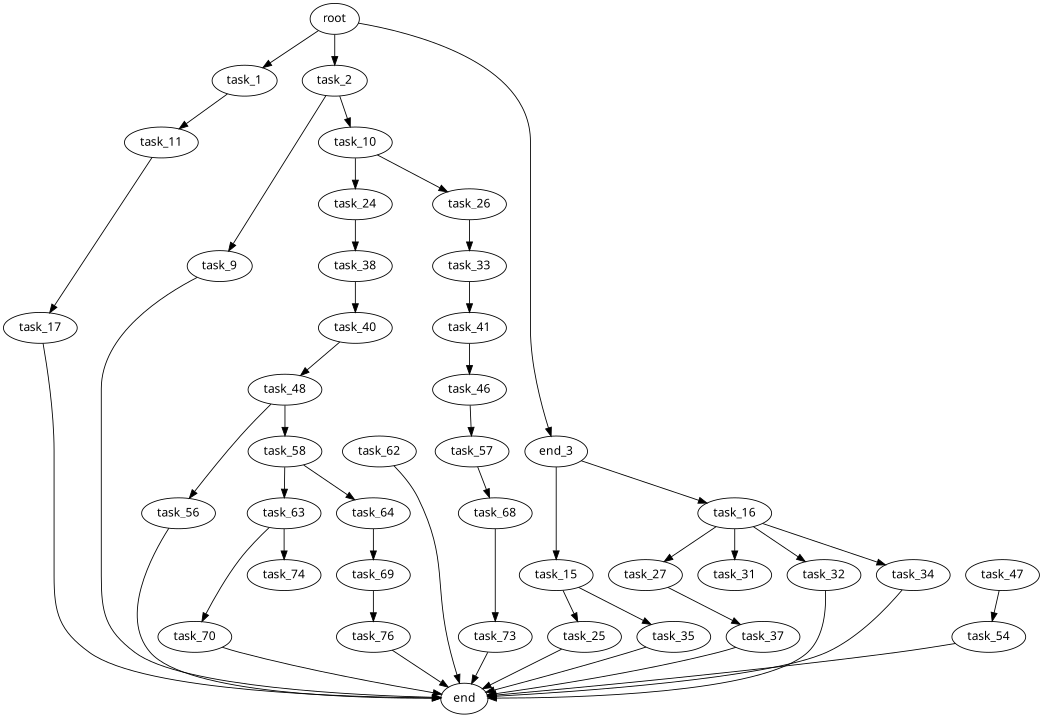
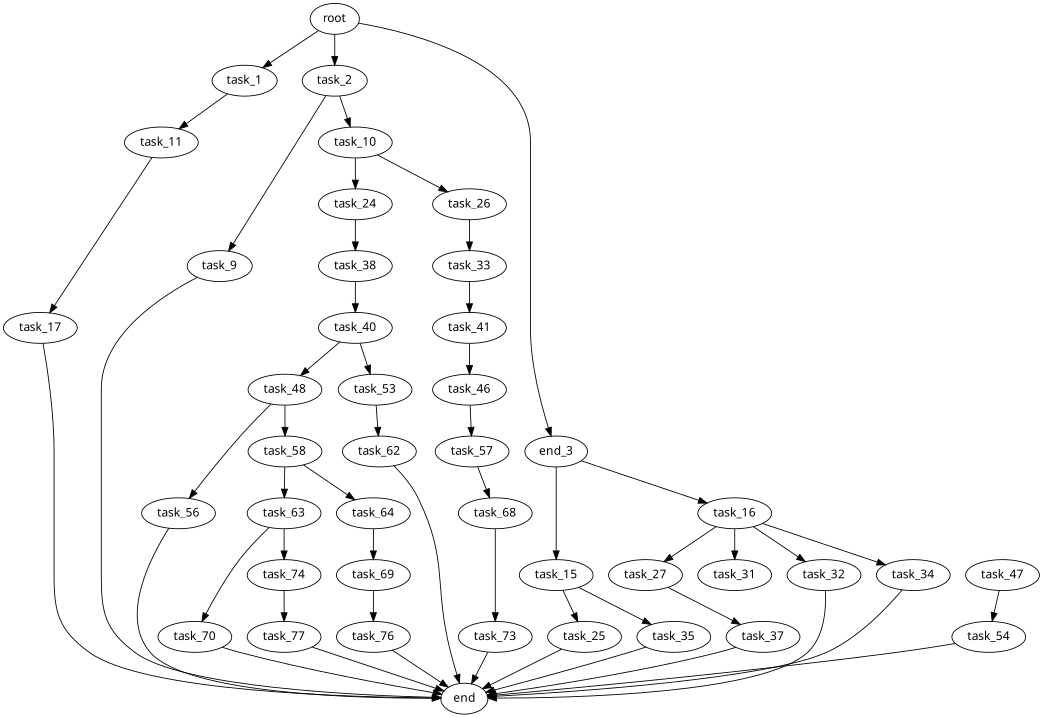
none -> (375, 390)
none -> (284, 637)
